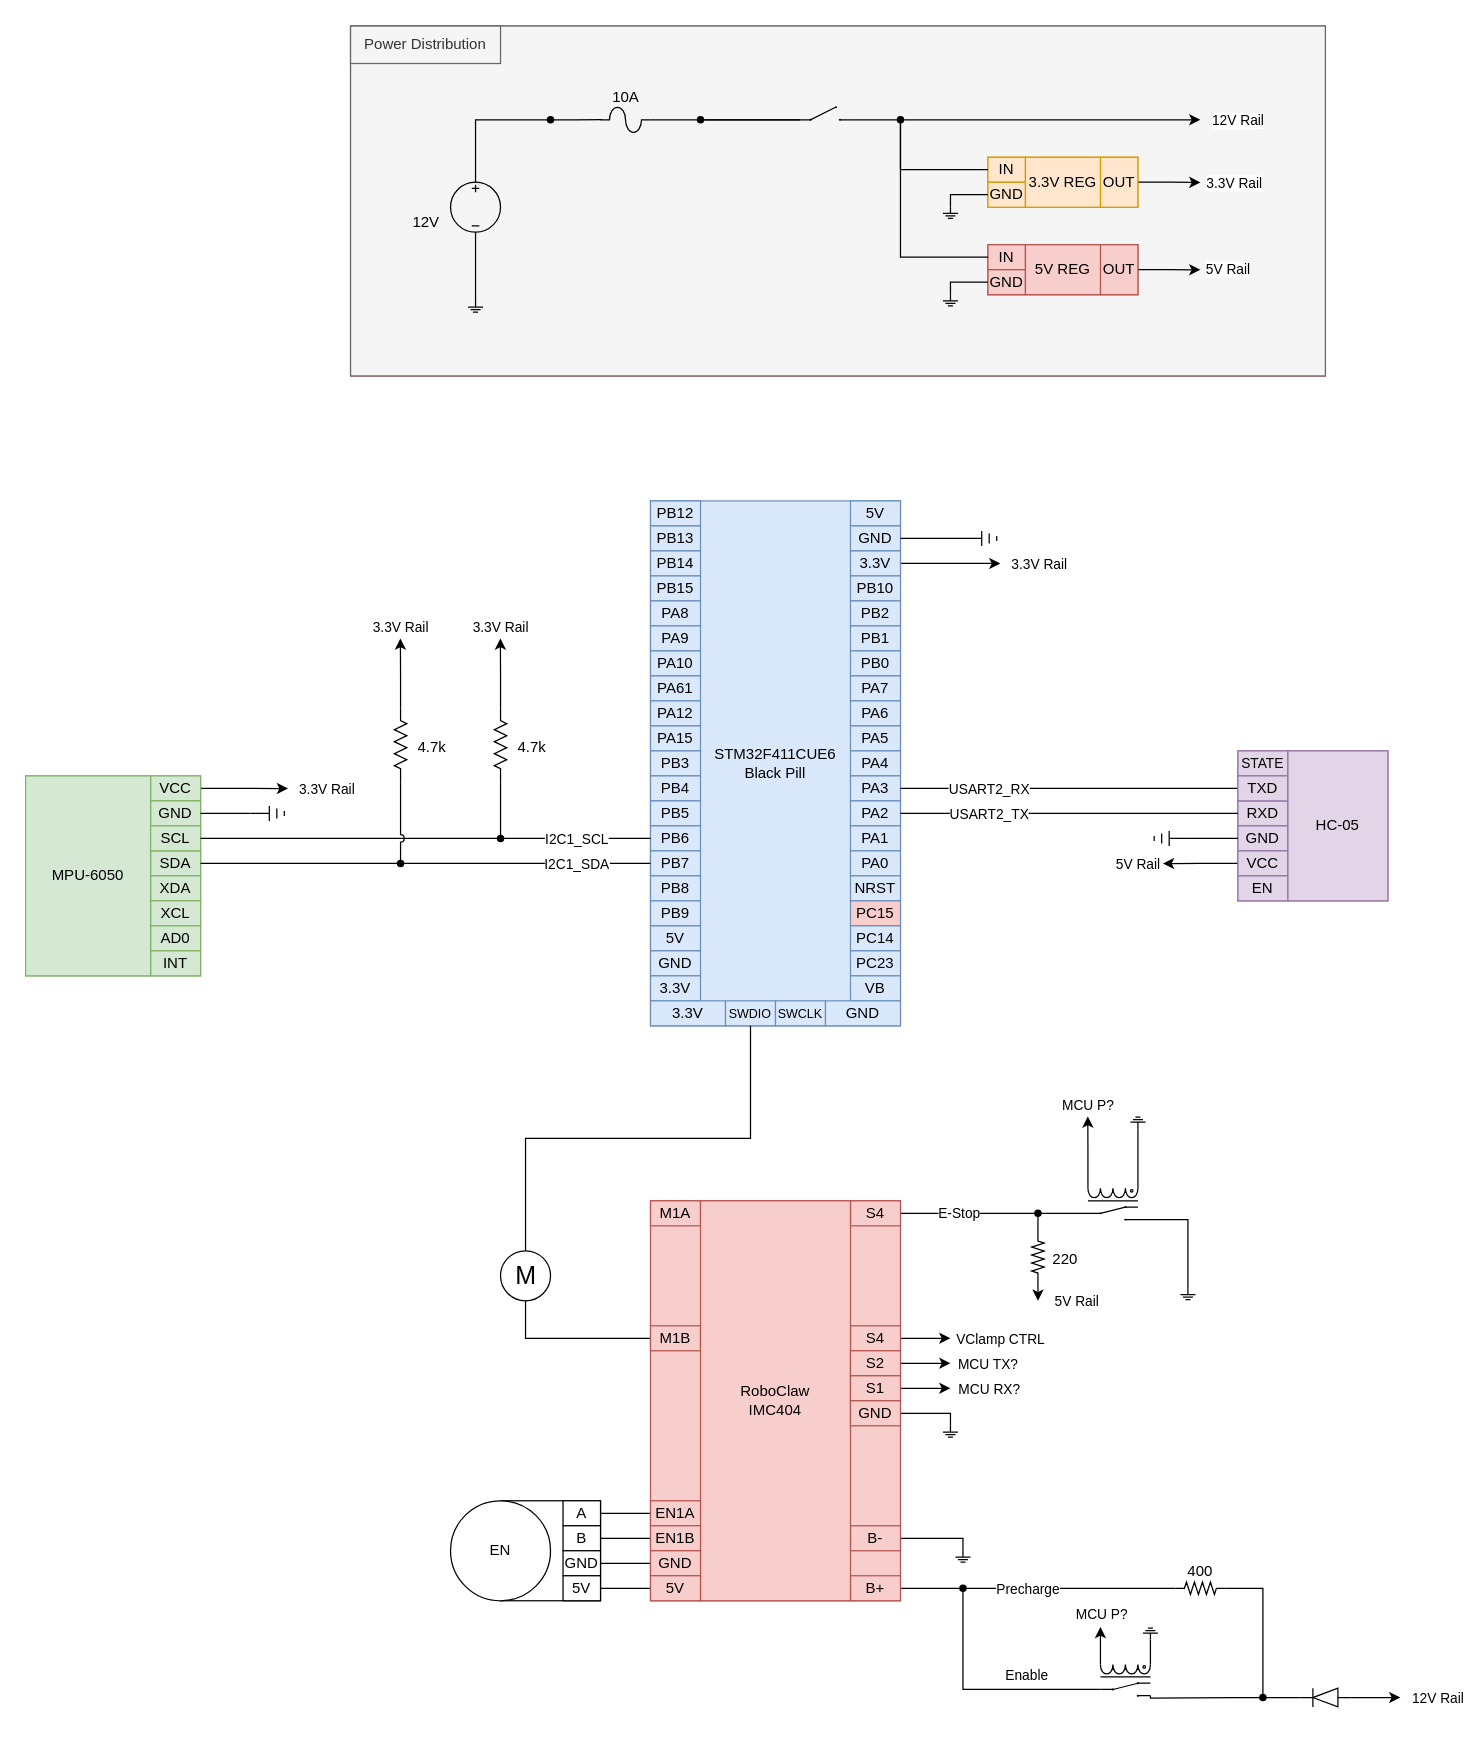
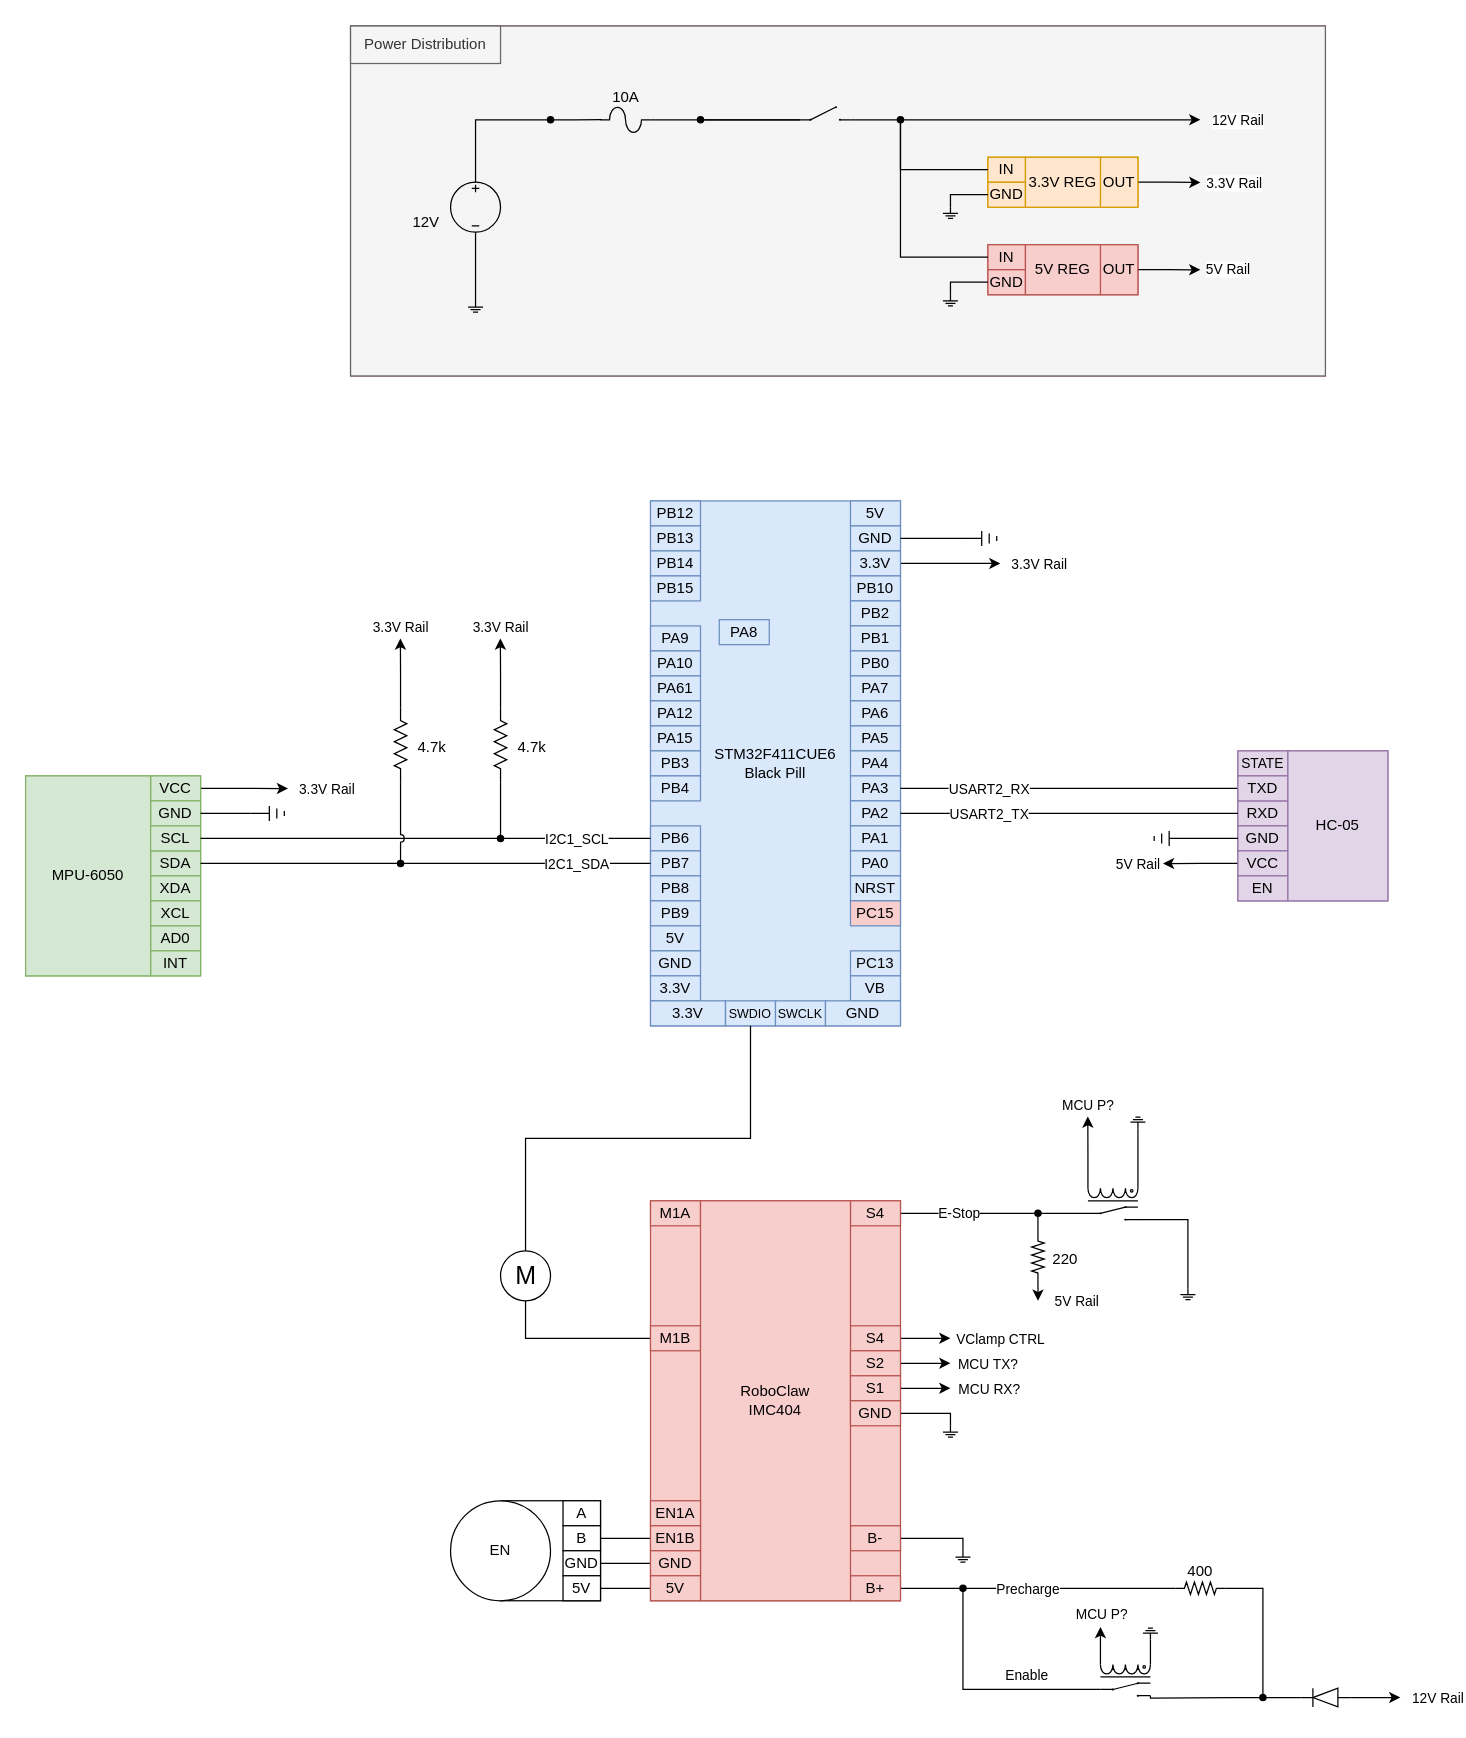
(676, 613) -> (744, 632)
(676, 813) -> none
(876, 938) -> none
(876, 963) -> (876, 963)
(626, 1513) -> none
